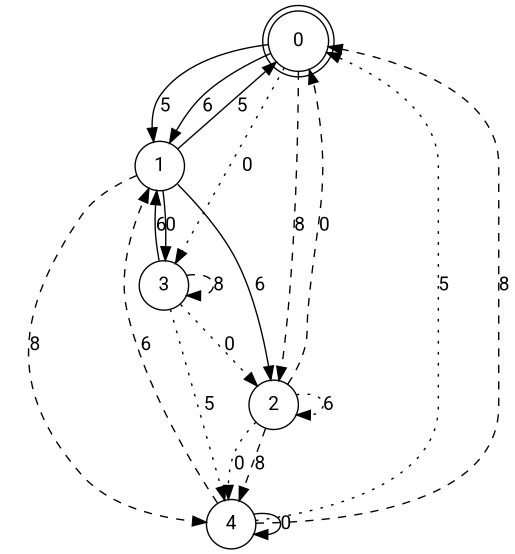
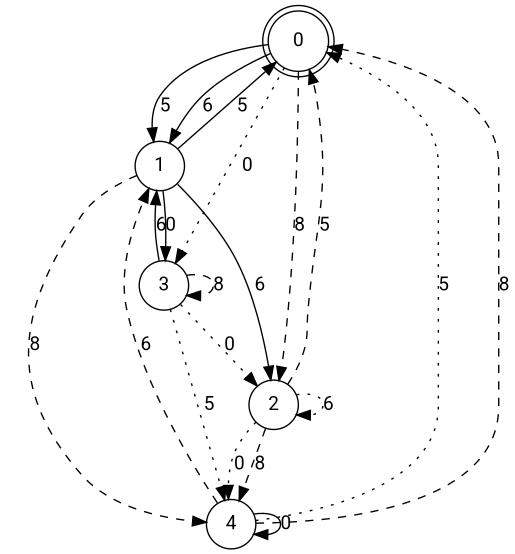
(324, 226) -> (324, 226)
